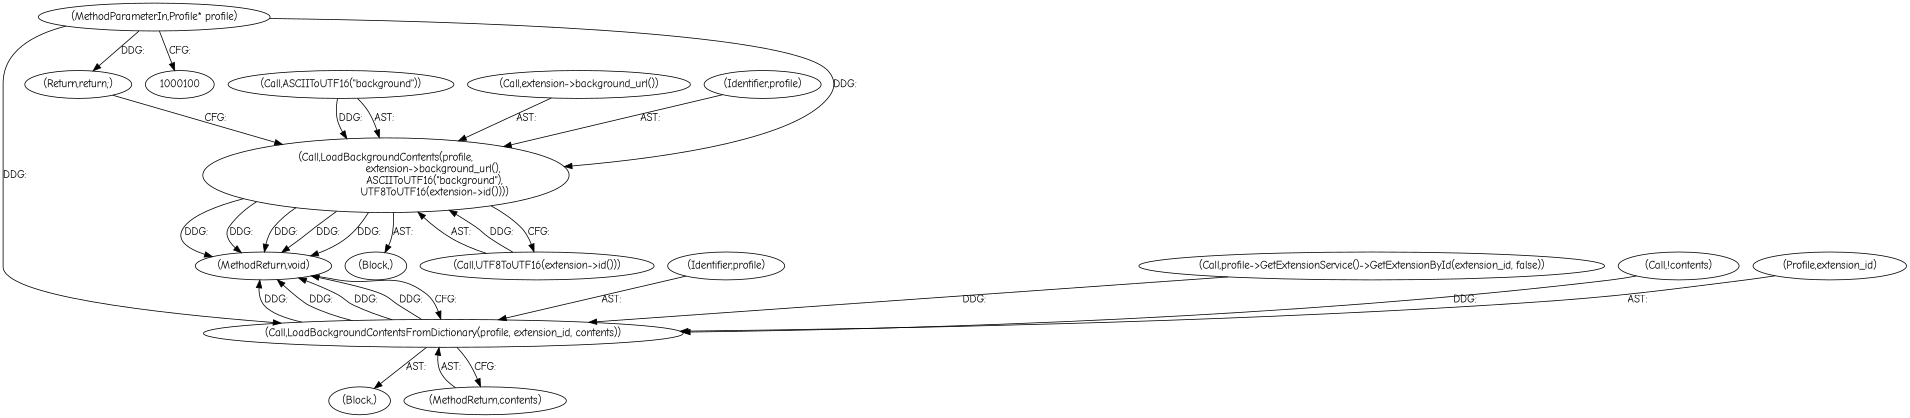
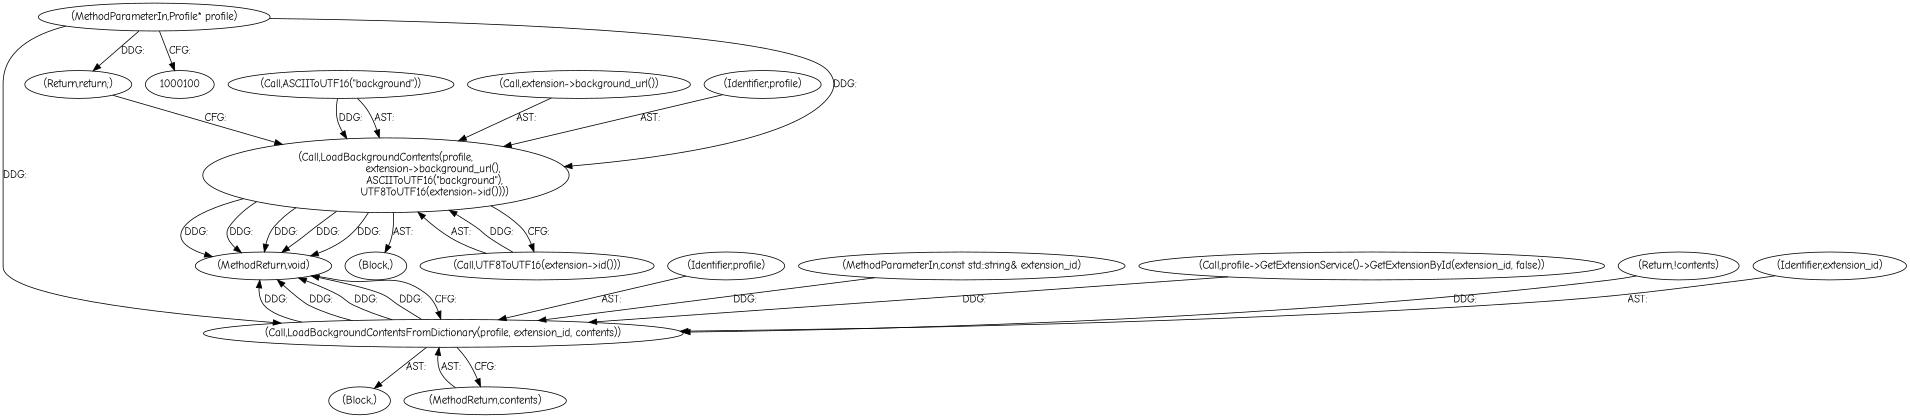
none -> (962, 266)
(1679, 266) -> (1679, 266)
(1830, 266) -> (1830, 266)
